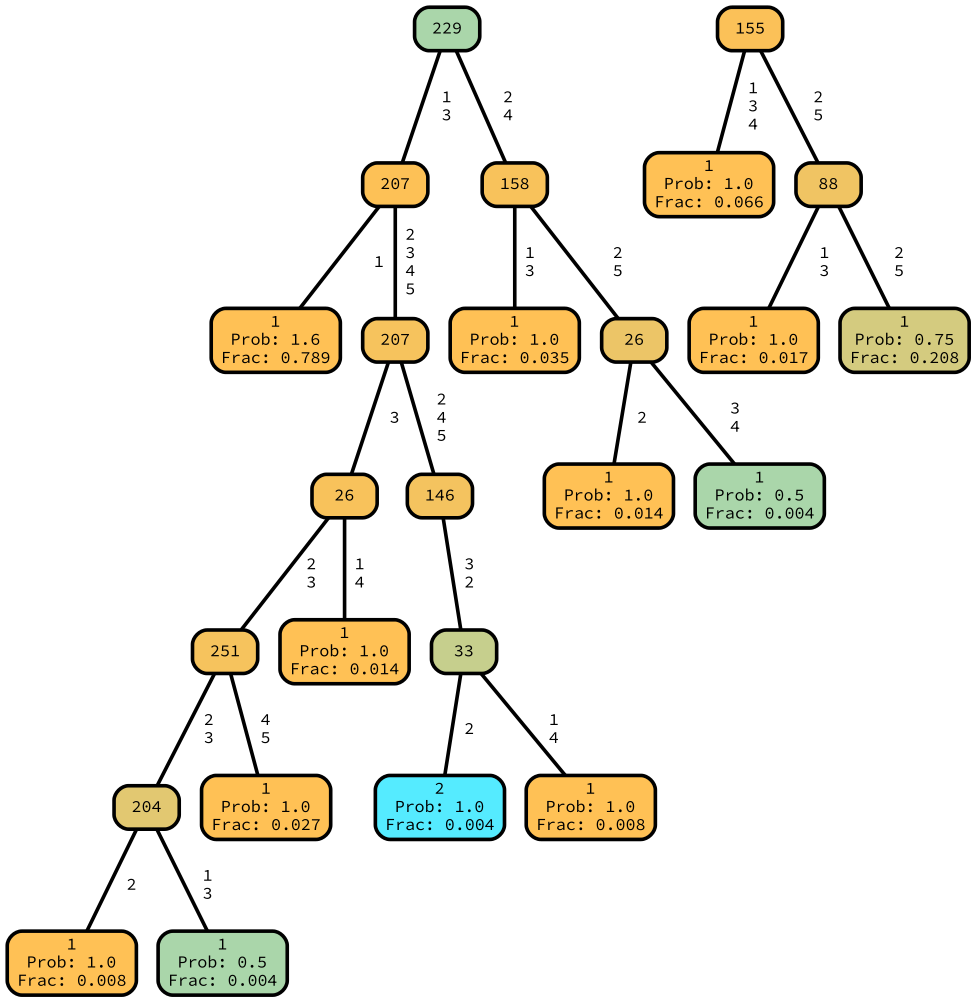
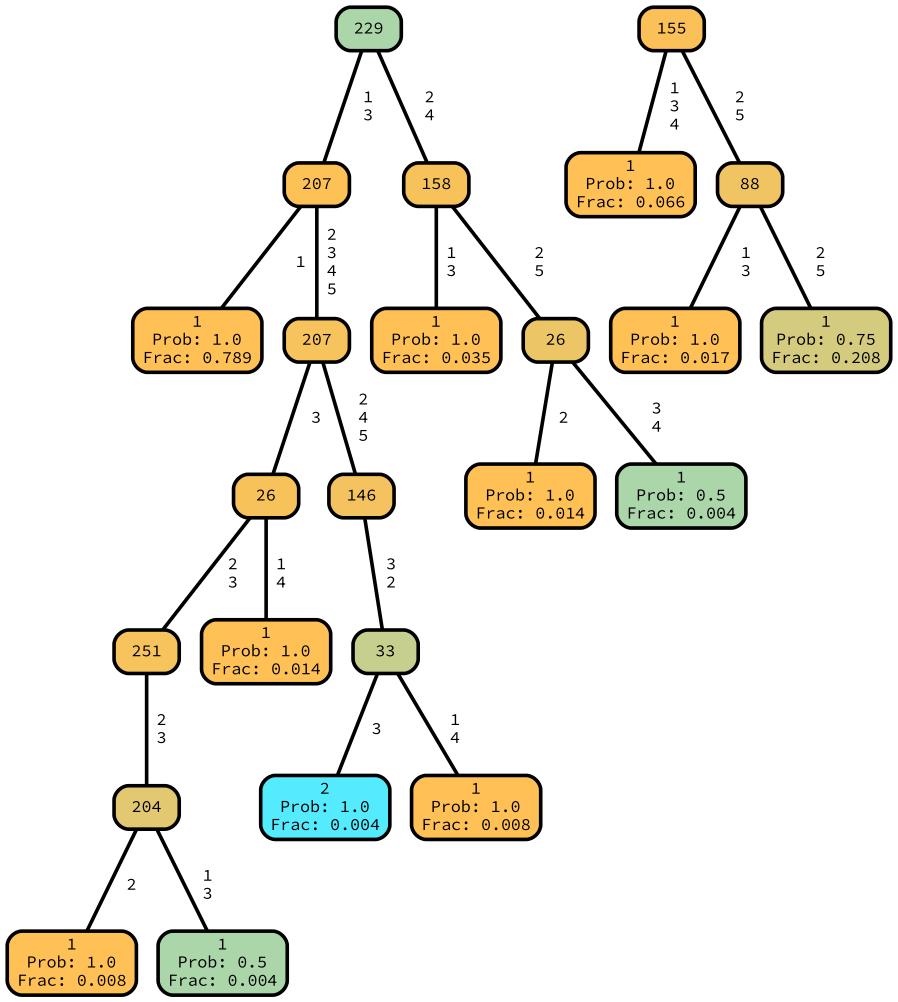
(276, 340) -> (197, 340)
(465, 730) -> (372, 730)
(266, 807) -> none
